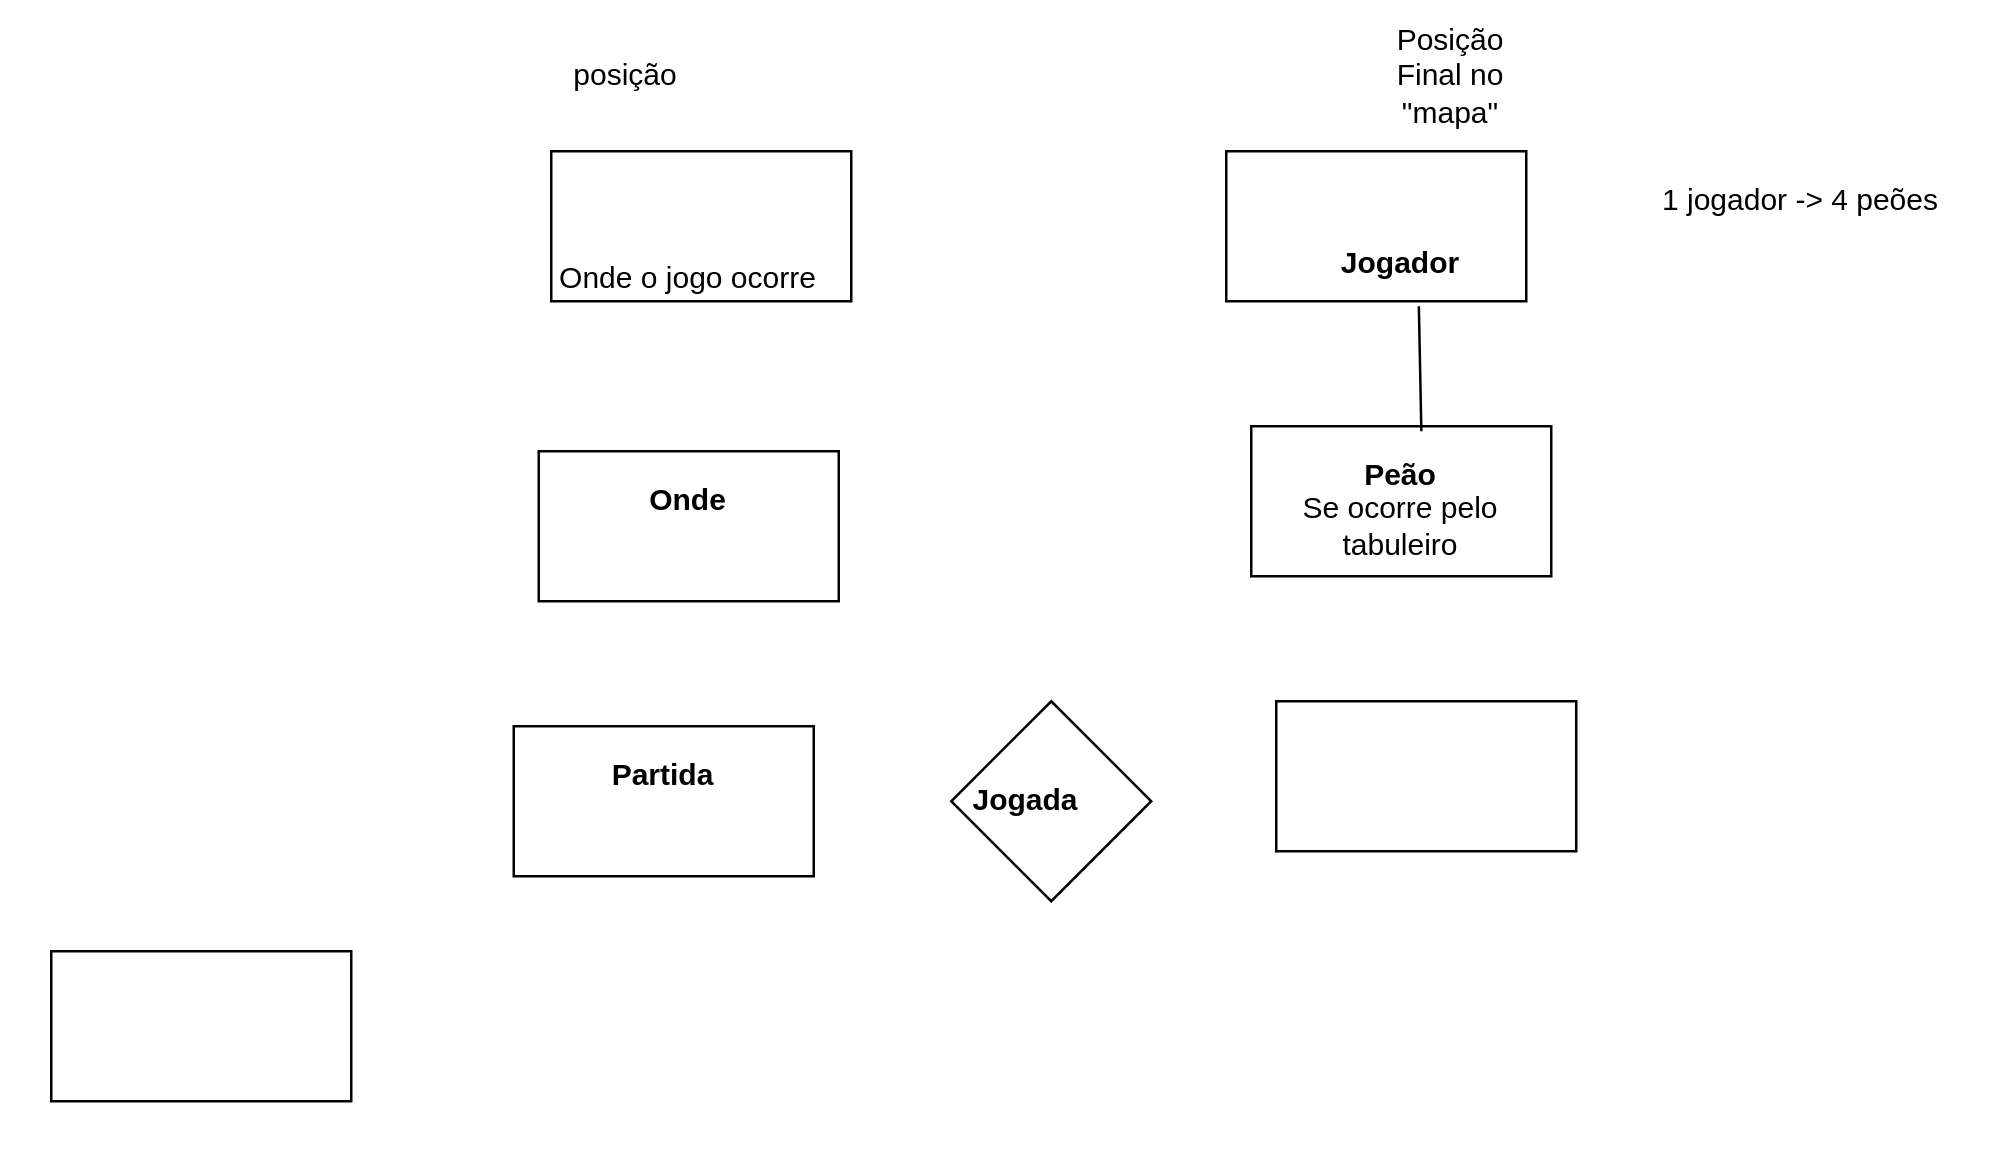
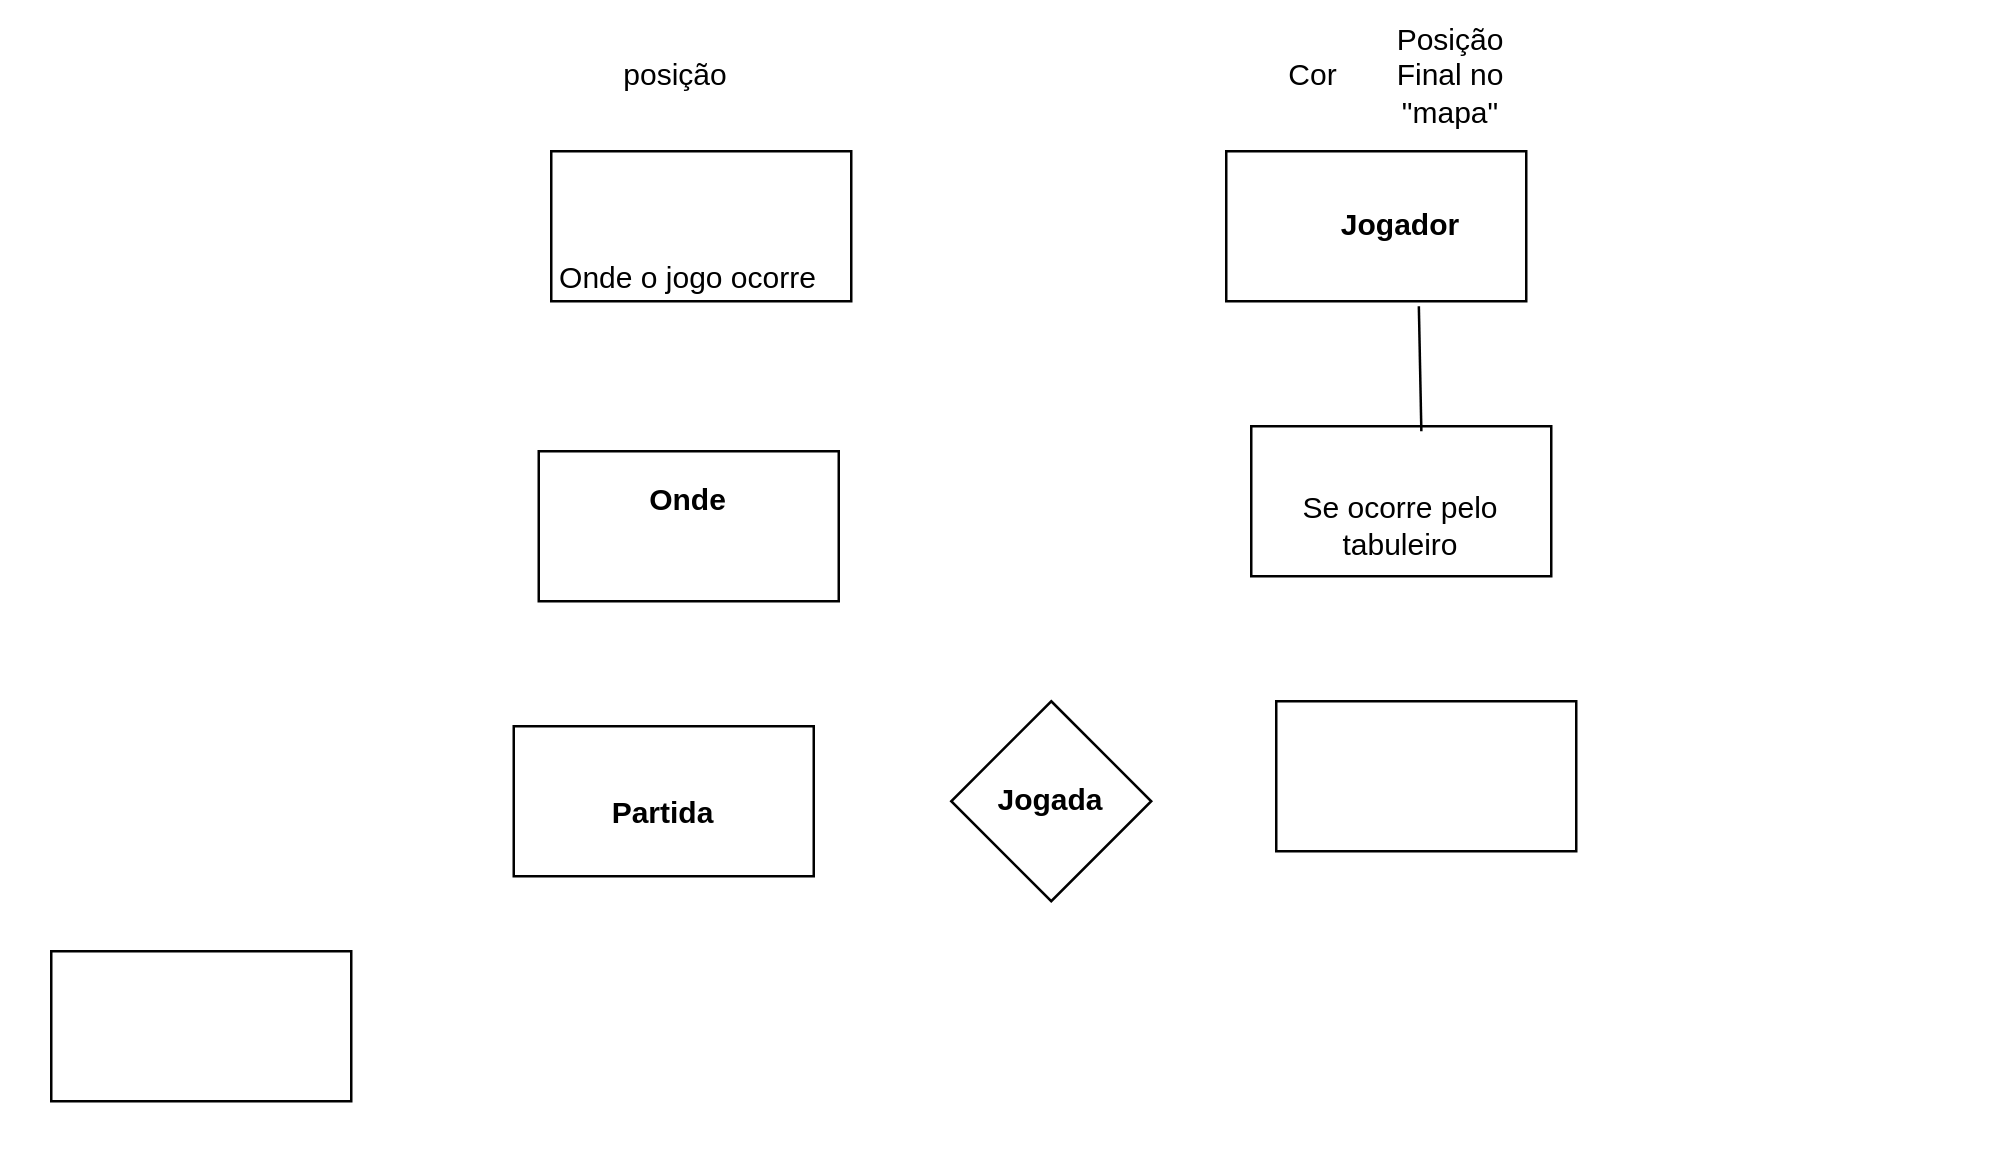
(626, 76) -> (676, 76)
none -> (1314, 76)
(1801, 201) -> none
(1401, 264) -> (1401, 226)
(1401, 476) -> none
(664, 776) -> (664, 814)
(1026, 801) -> (1051, 801)
